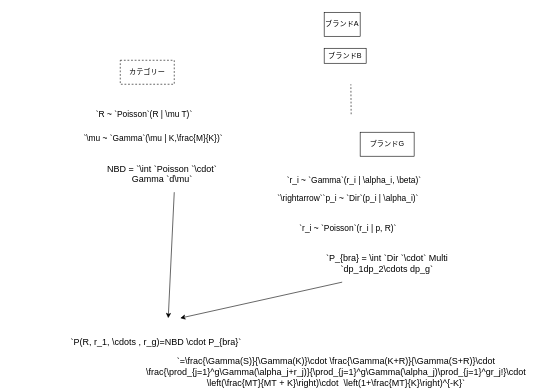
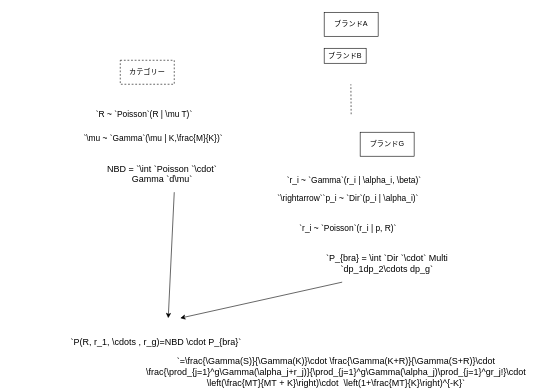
(342, 24) -> (351, 24)
